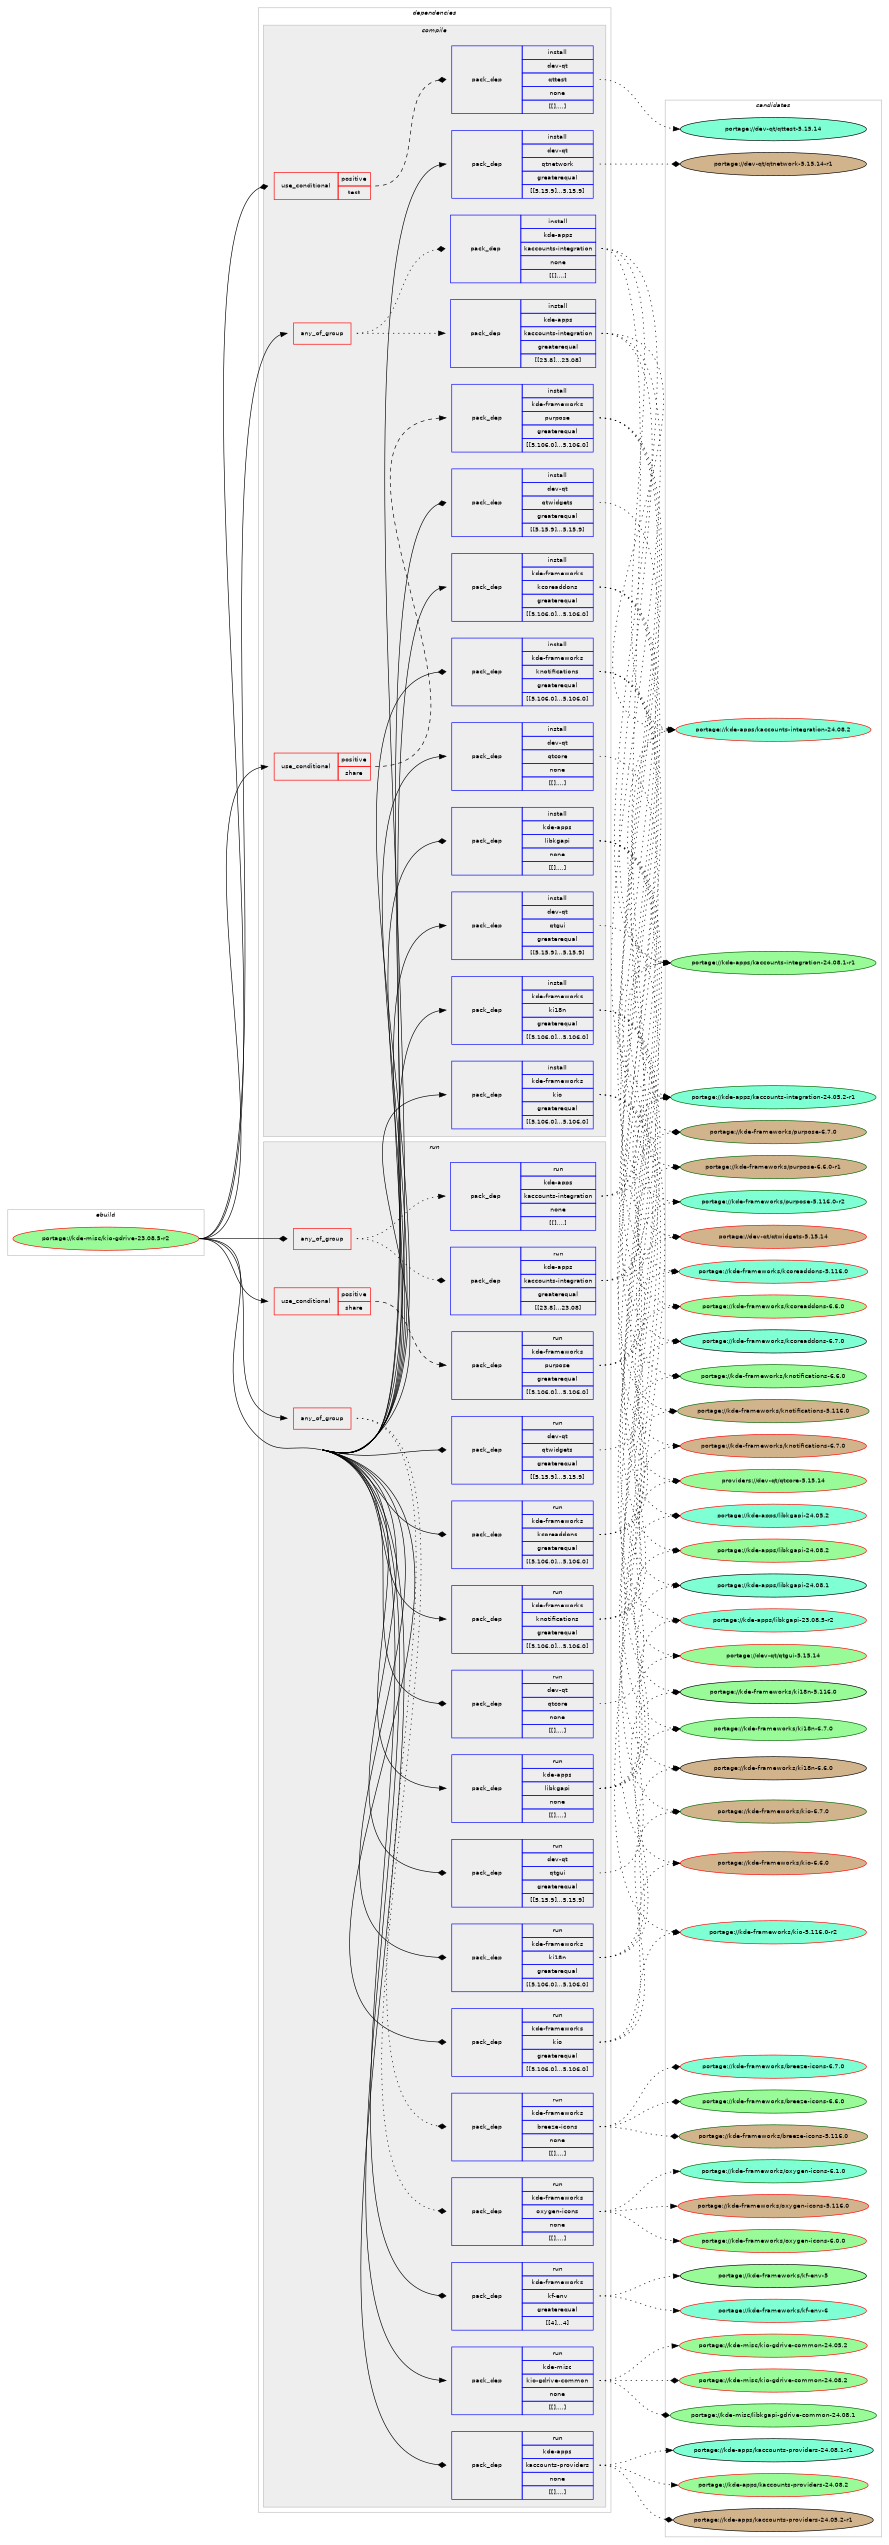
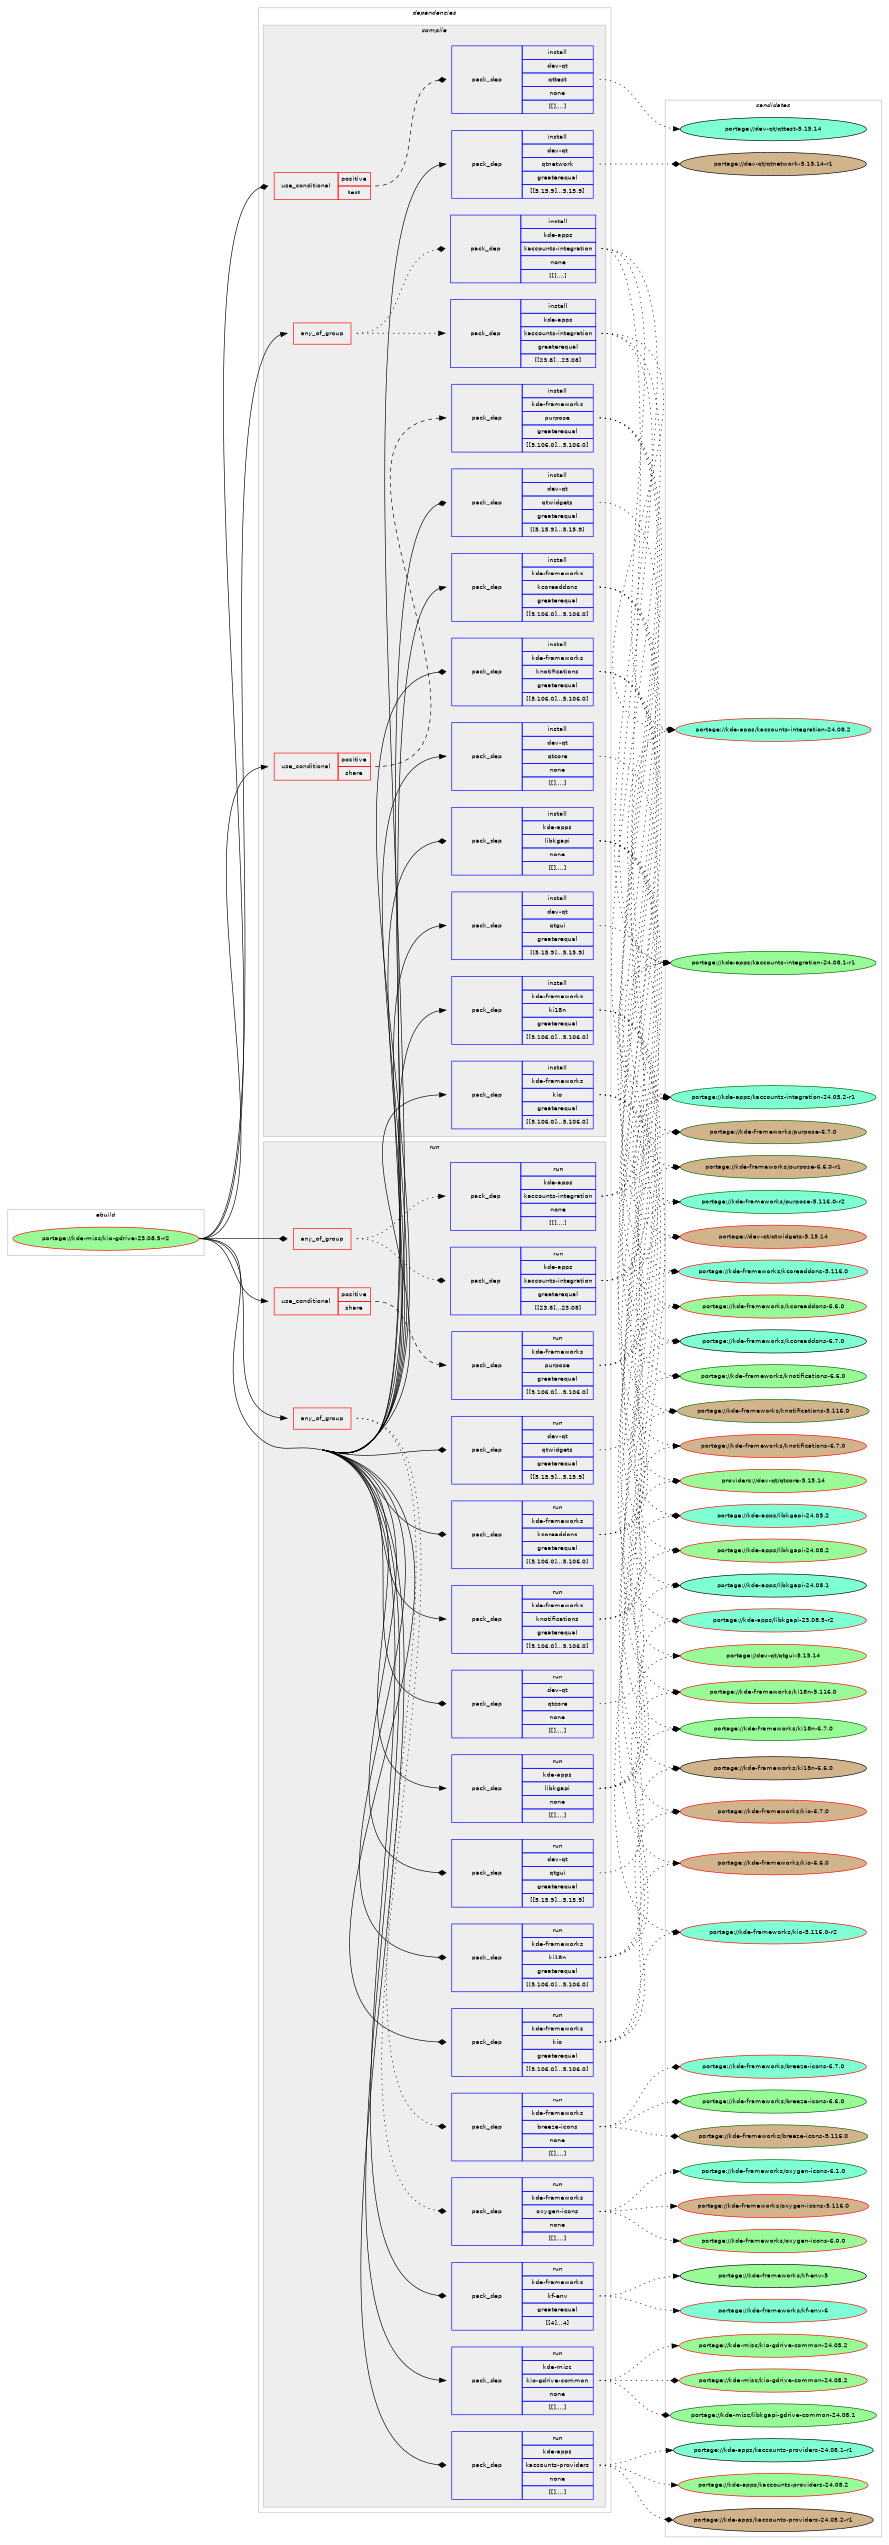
(773, 1692) -> (773, 1692)
(773, 1812) -> (773, 1812)
